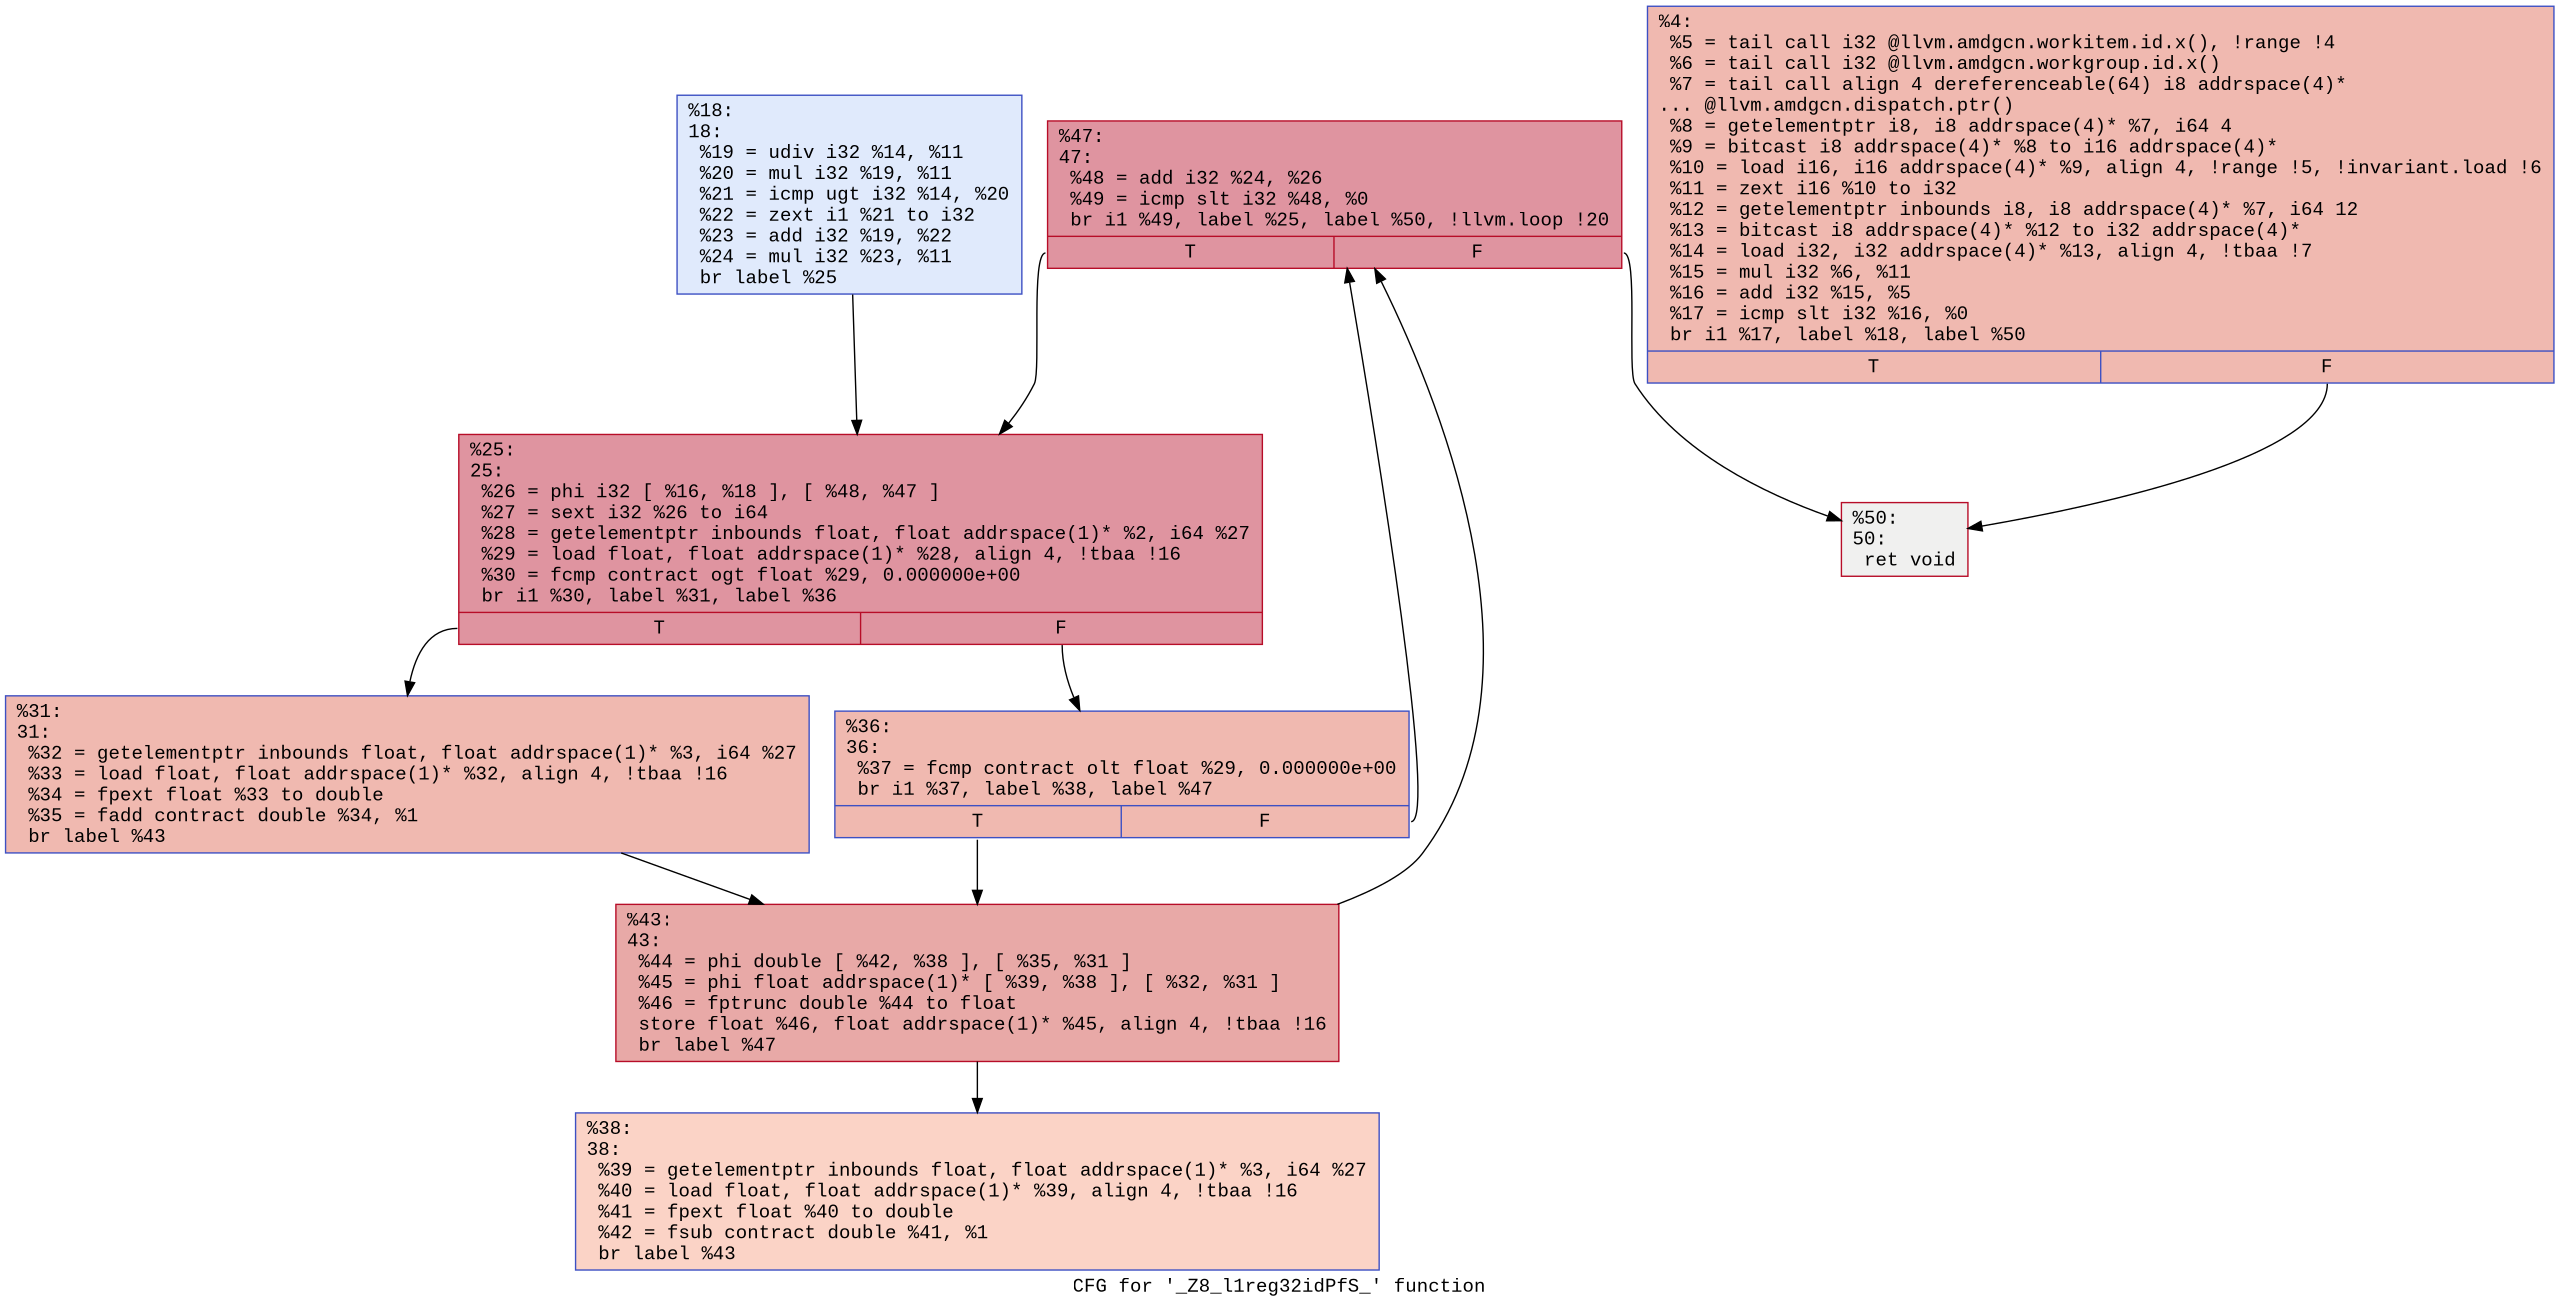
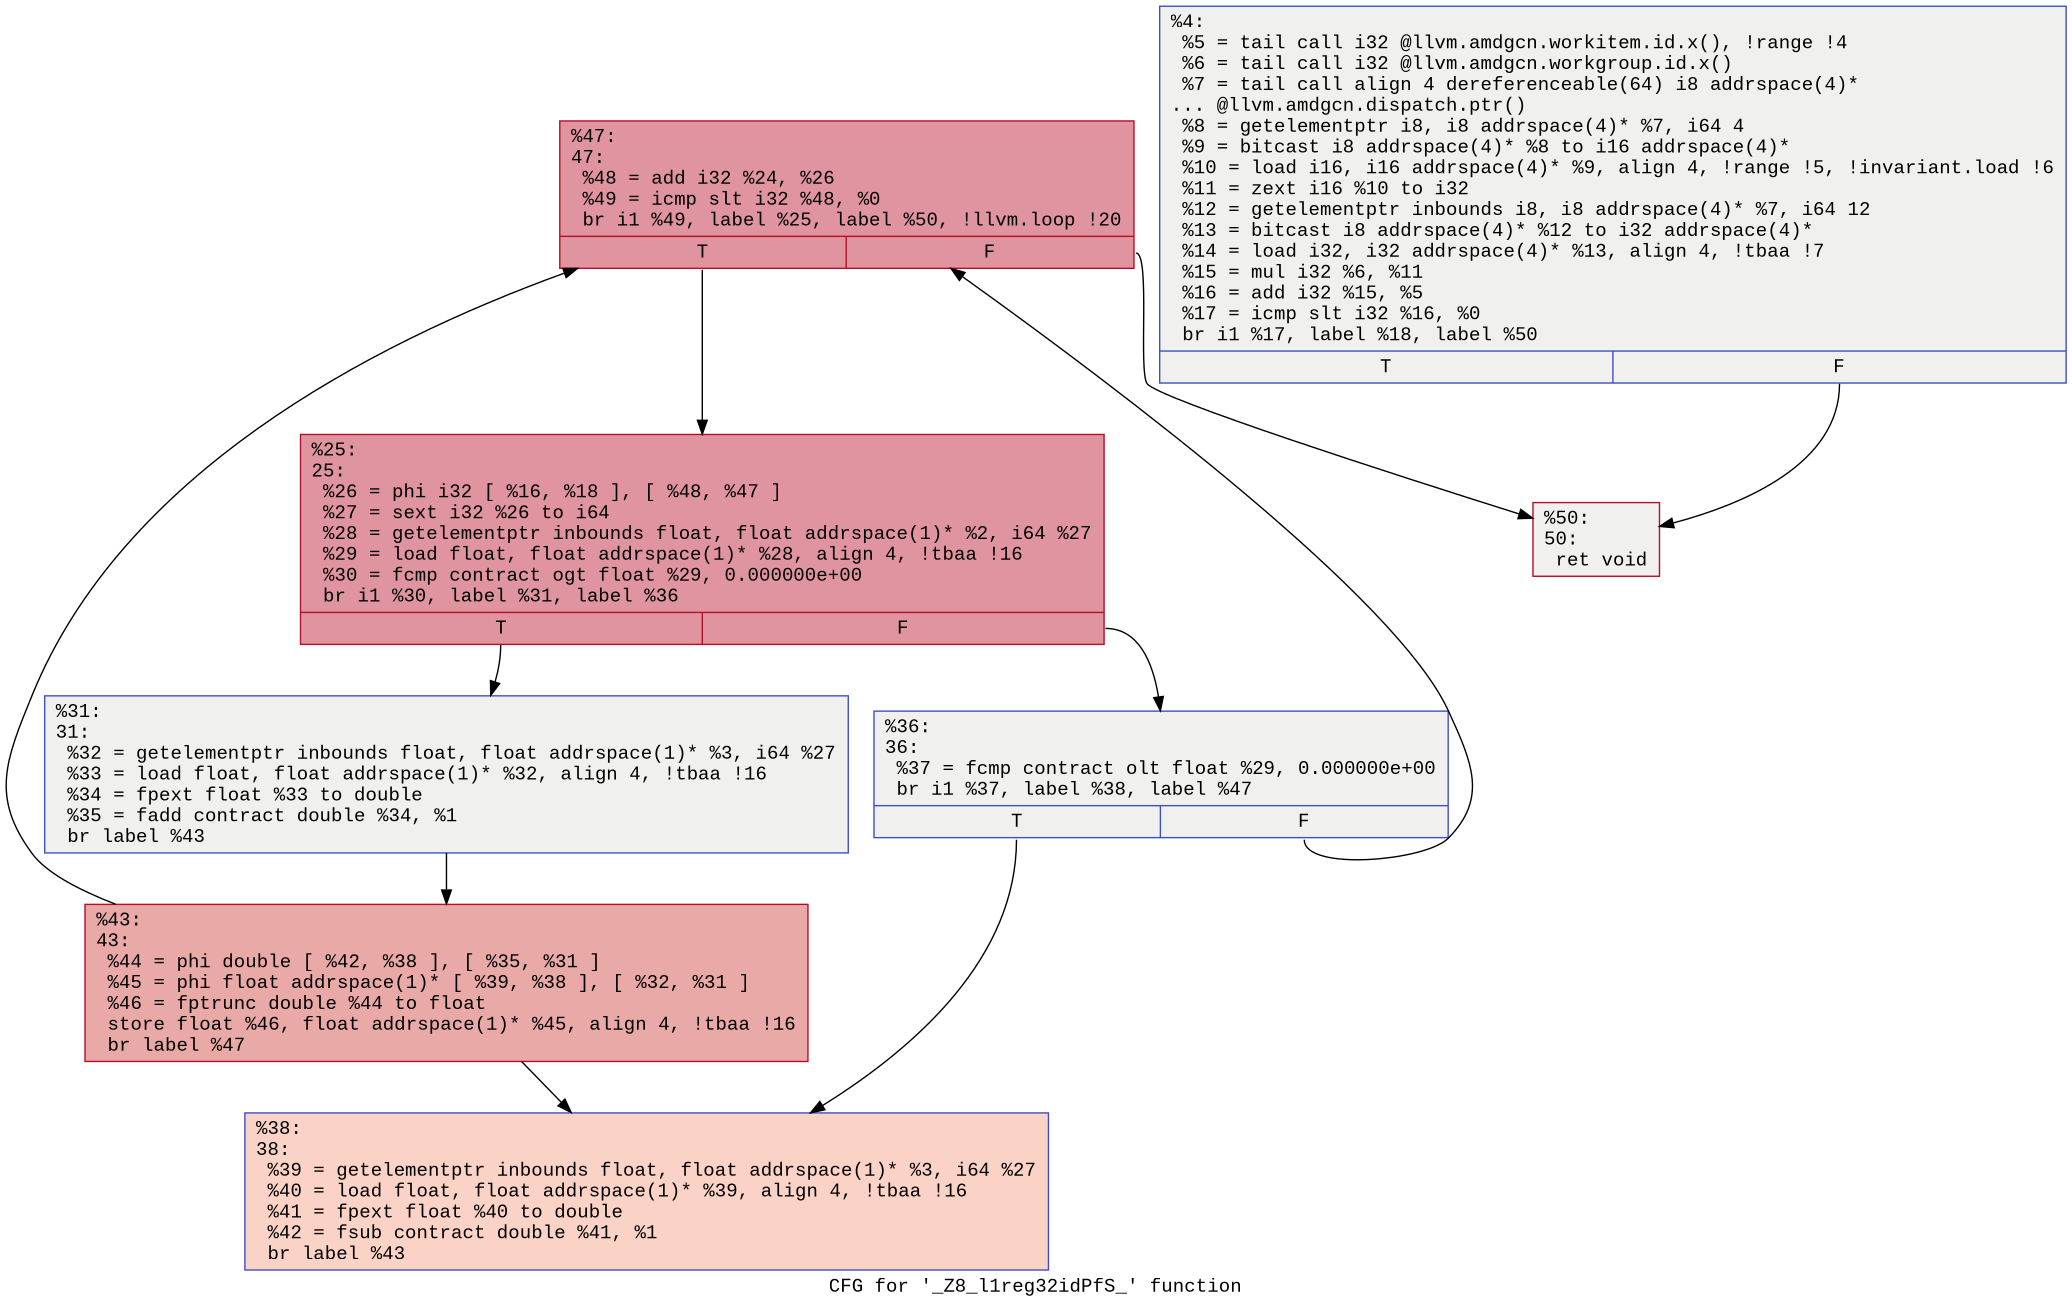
(849, 195) -> none
(2101, 195) -> (1613, 195)
(407, 774) -> (446, 774)
(1122, 774) -> (1161, 774)
(977, 865) -> (954, 996)
